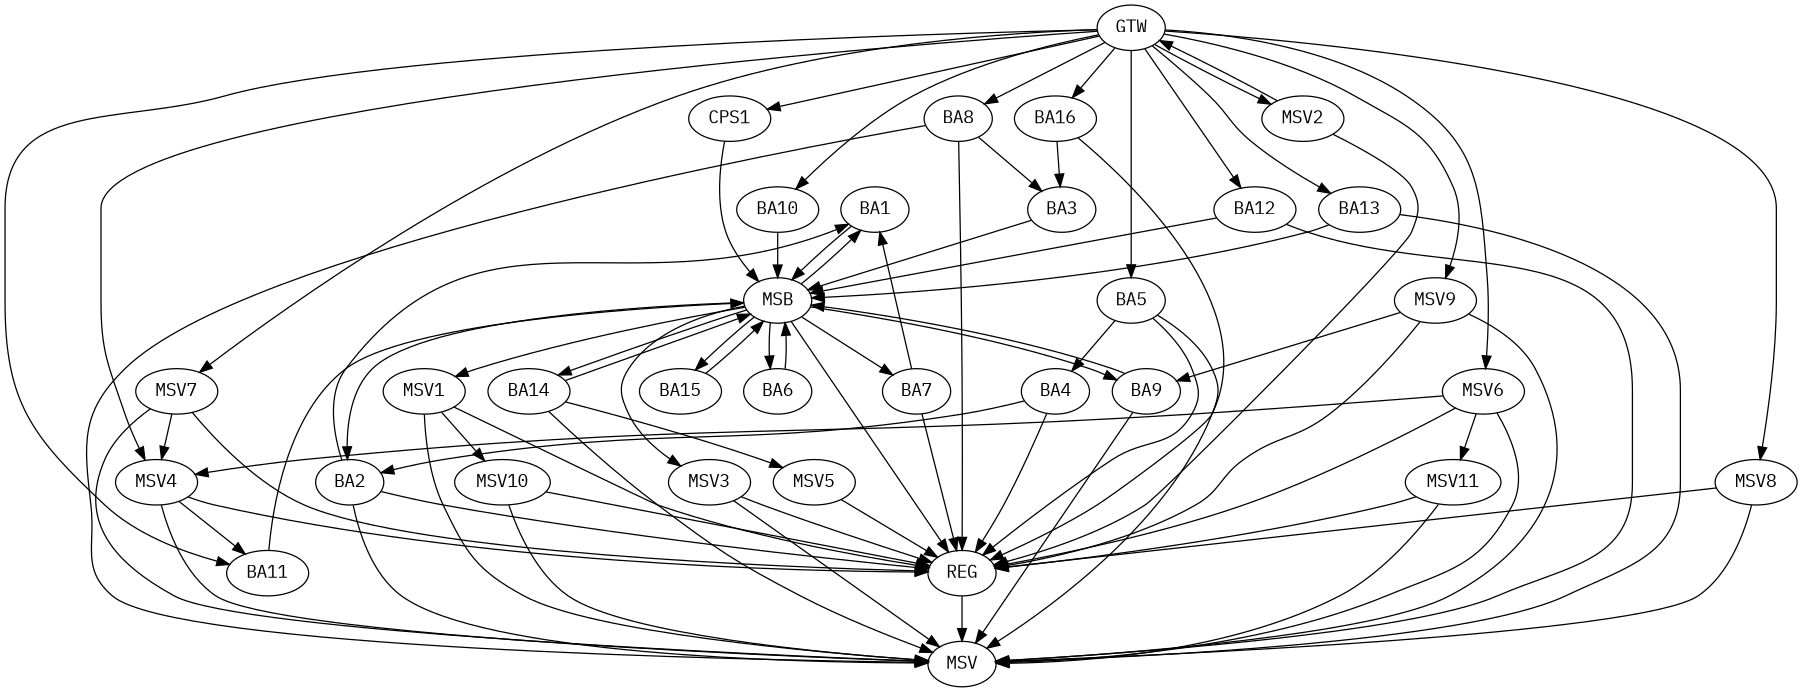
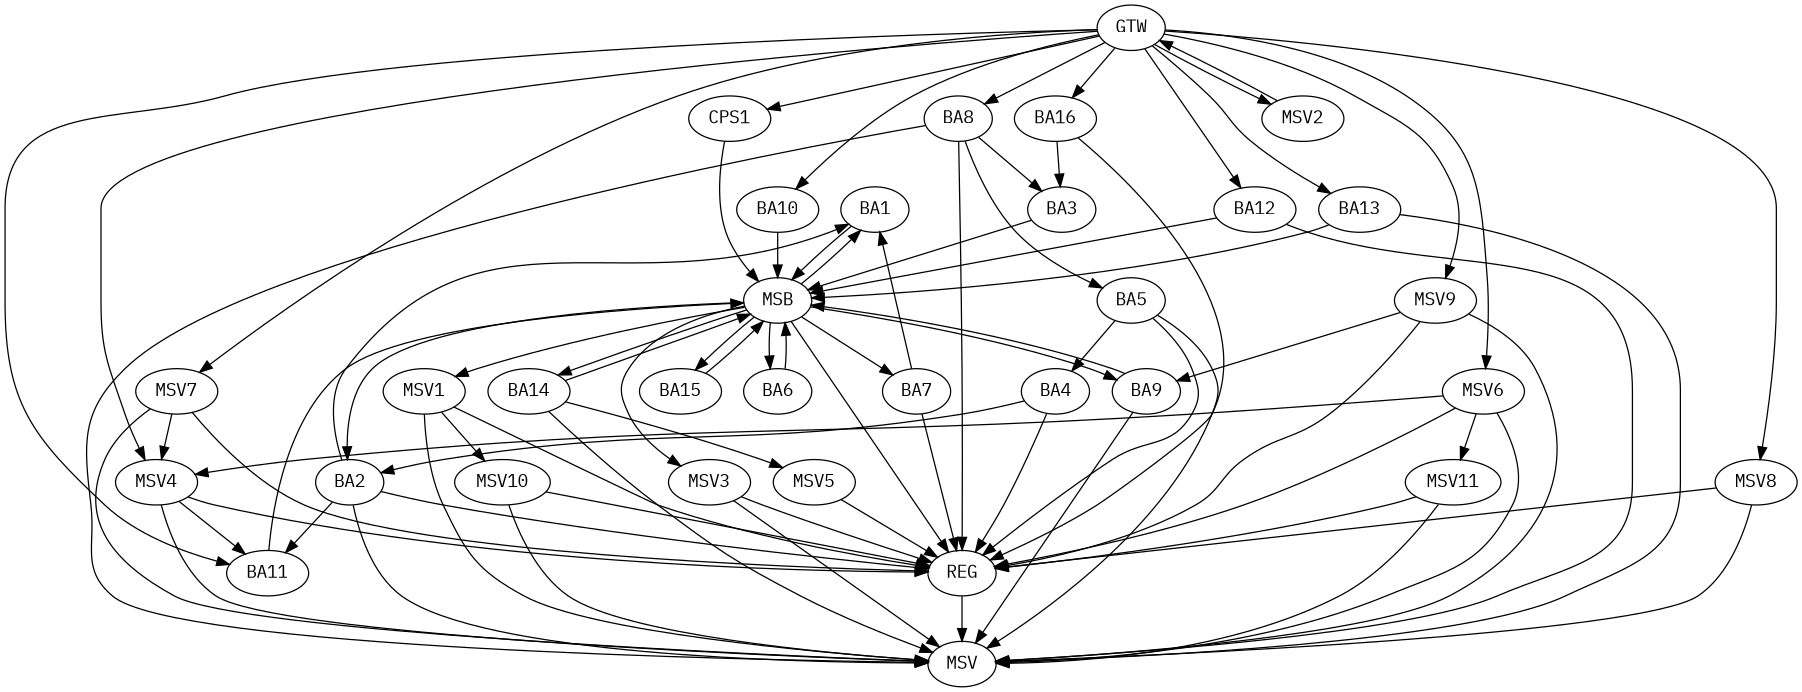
(1131, 158) -> (1005, 219)
(1279, 375) -> none
none -> (306, 531)
